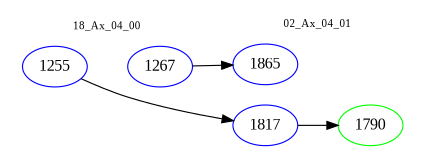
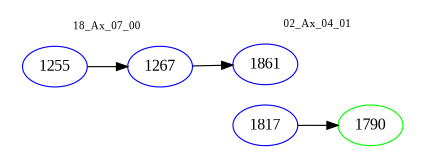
(107, 27) -> (107, 27)
(265, 64) -> (265, 64)
(150, 103) -> (102, 67)
